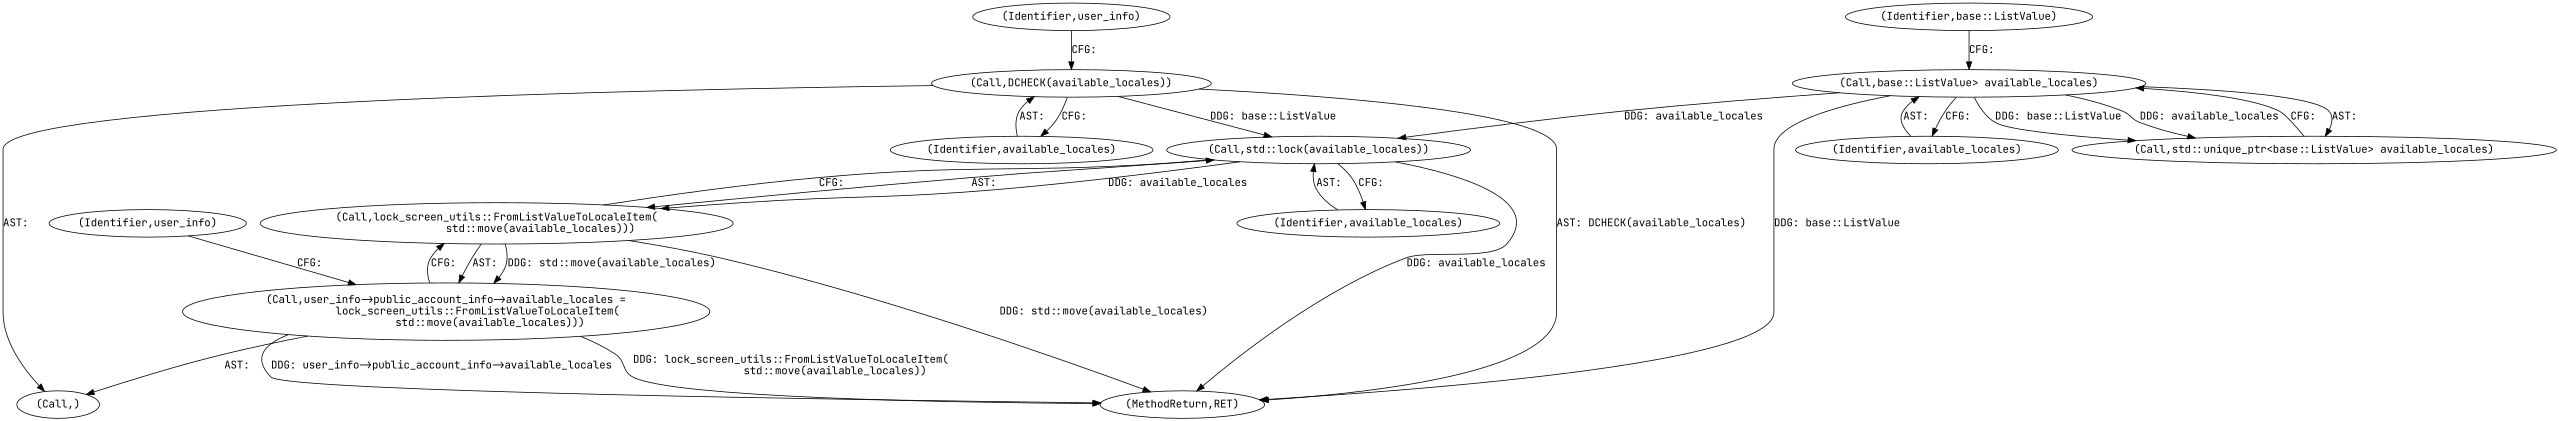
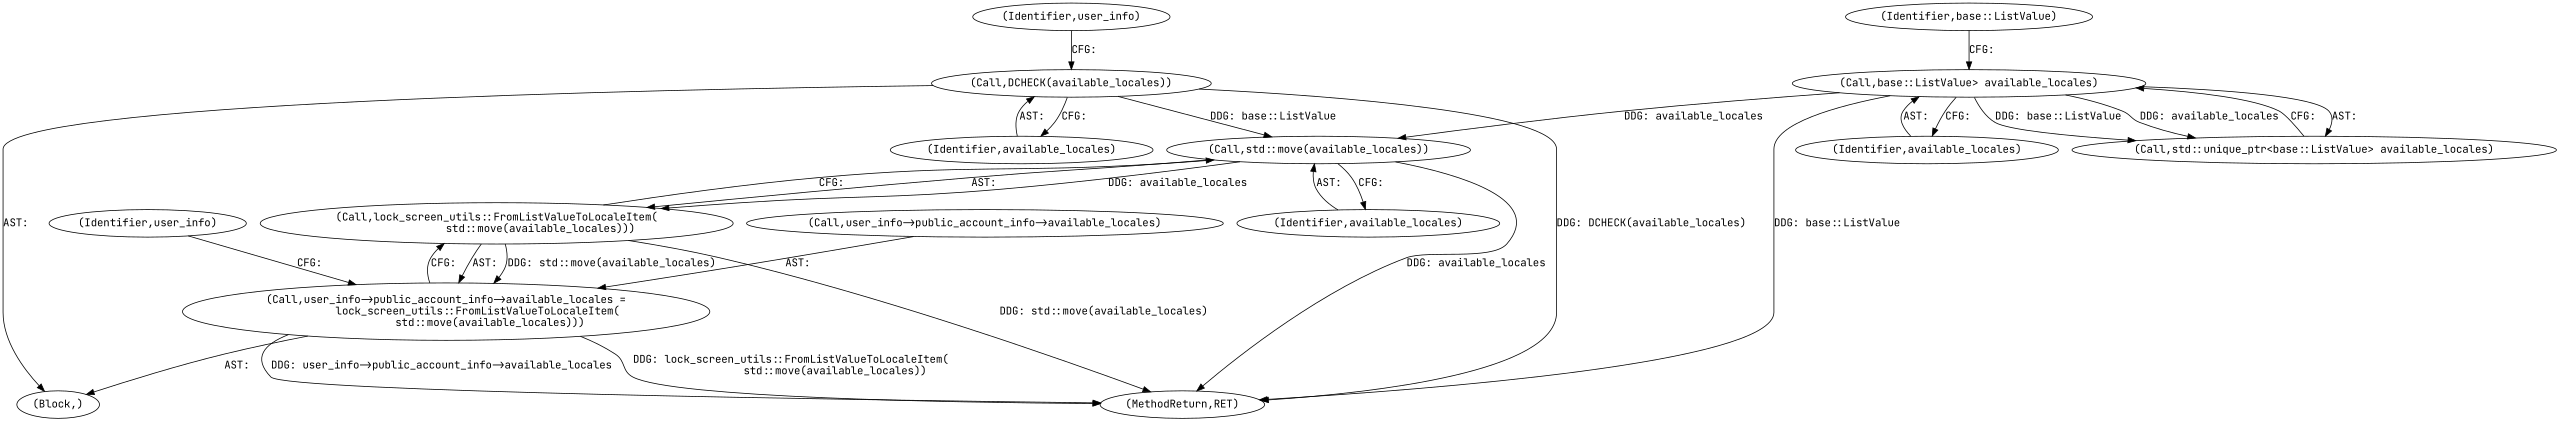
(1319, 150) -> (1319, 150)
none -> (985, 223)
(1651, 223) -> (1651, 223)
(58, 405) -> (58, 405)
